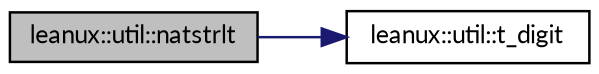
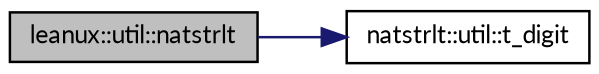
(468, 37) -> (468, 37)
